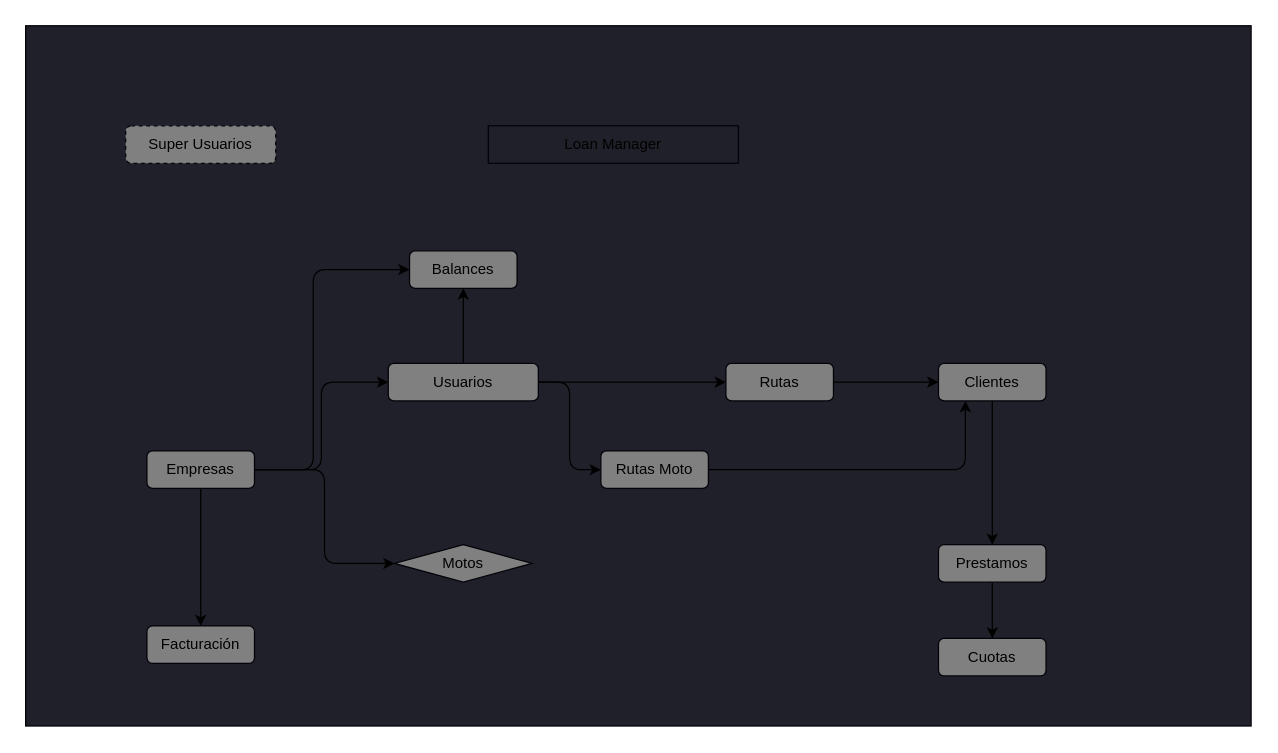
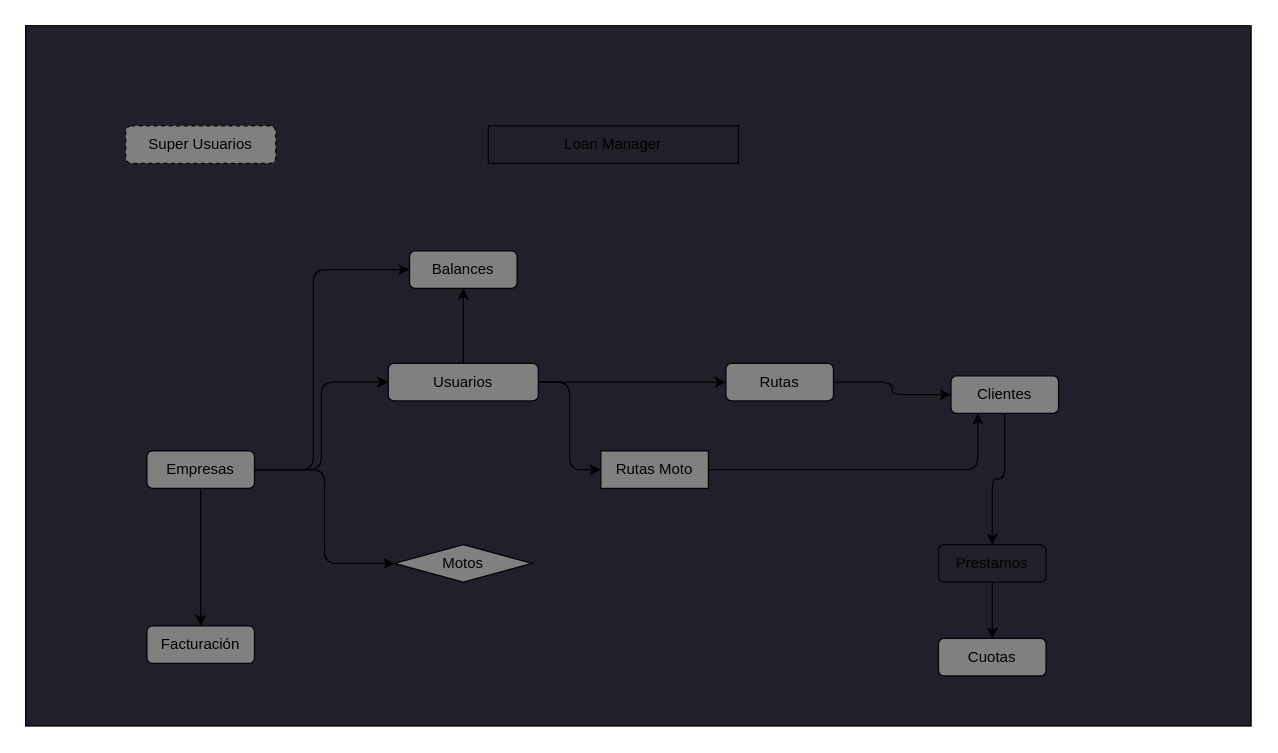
(992, 382) -> (1004, 394)
(654, 469) -> (654, 469)
(992, 563) -> (992, 563)
